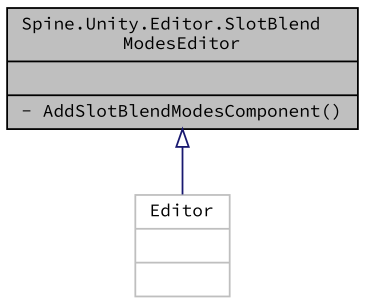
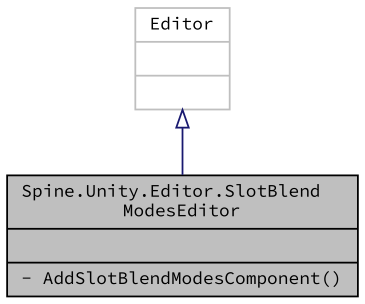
(183, 171) -> (183, 151)
